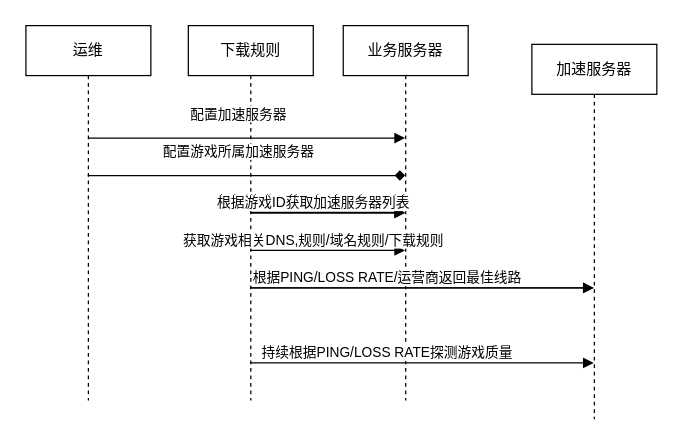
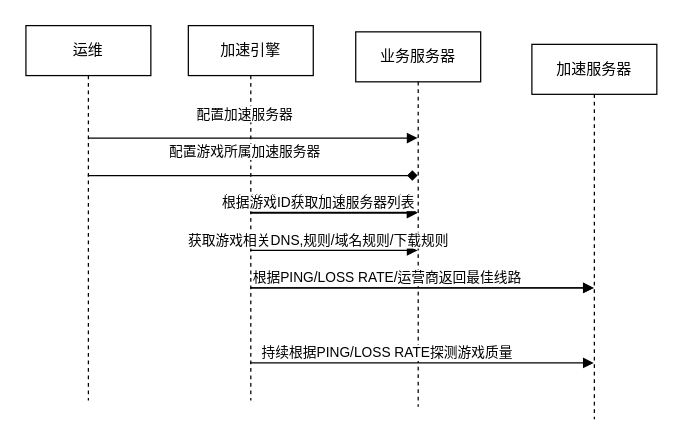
(251, 51) -> (251, 51)
(406, 213) -> (418, 219)
